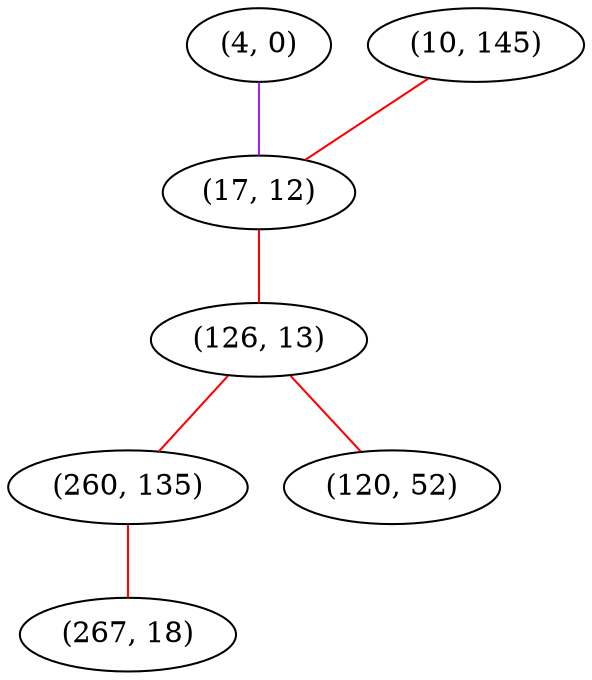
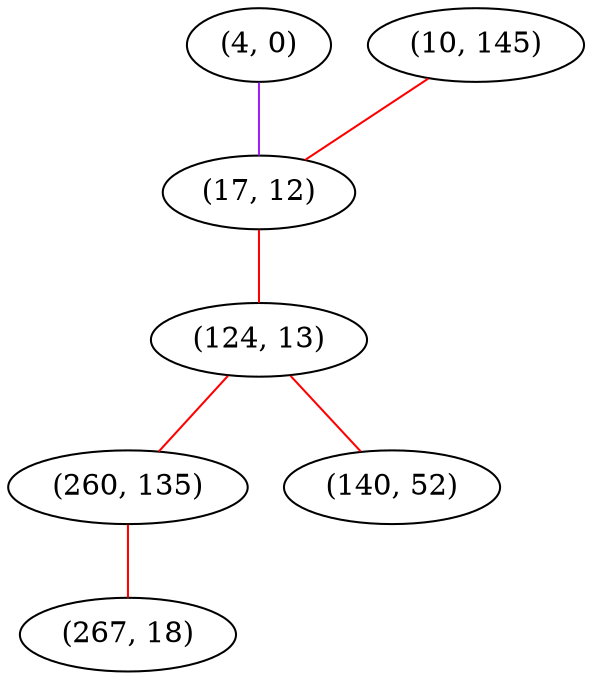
(259, 340) -> (259, 340)
(392, 487) -> (392, 487)
